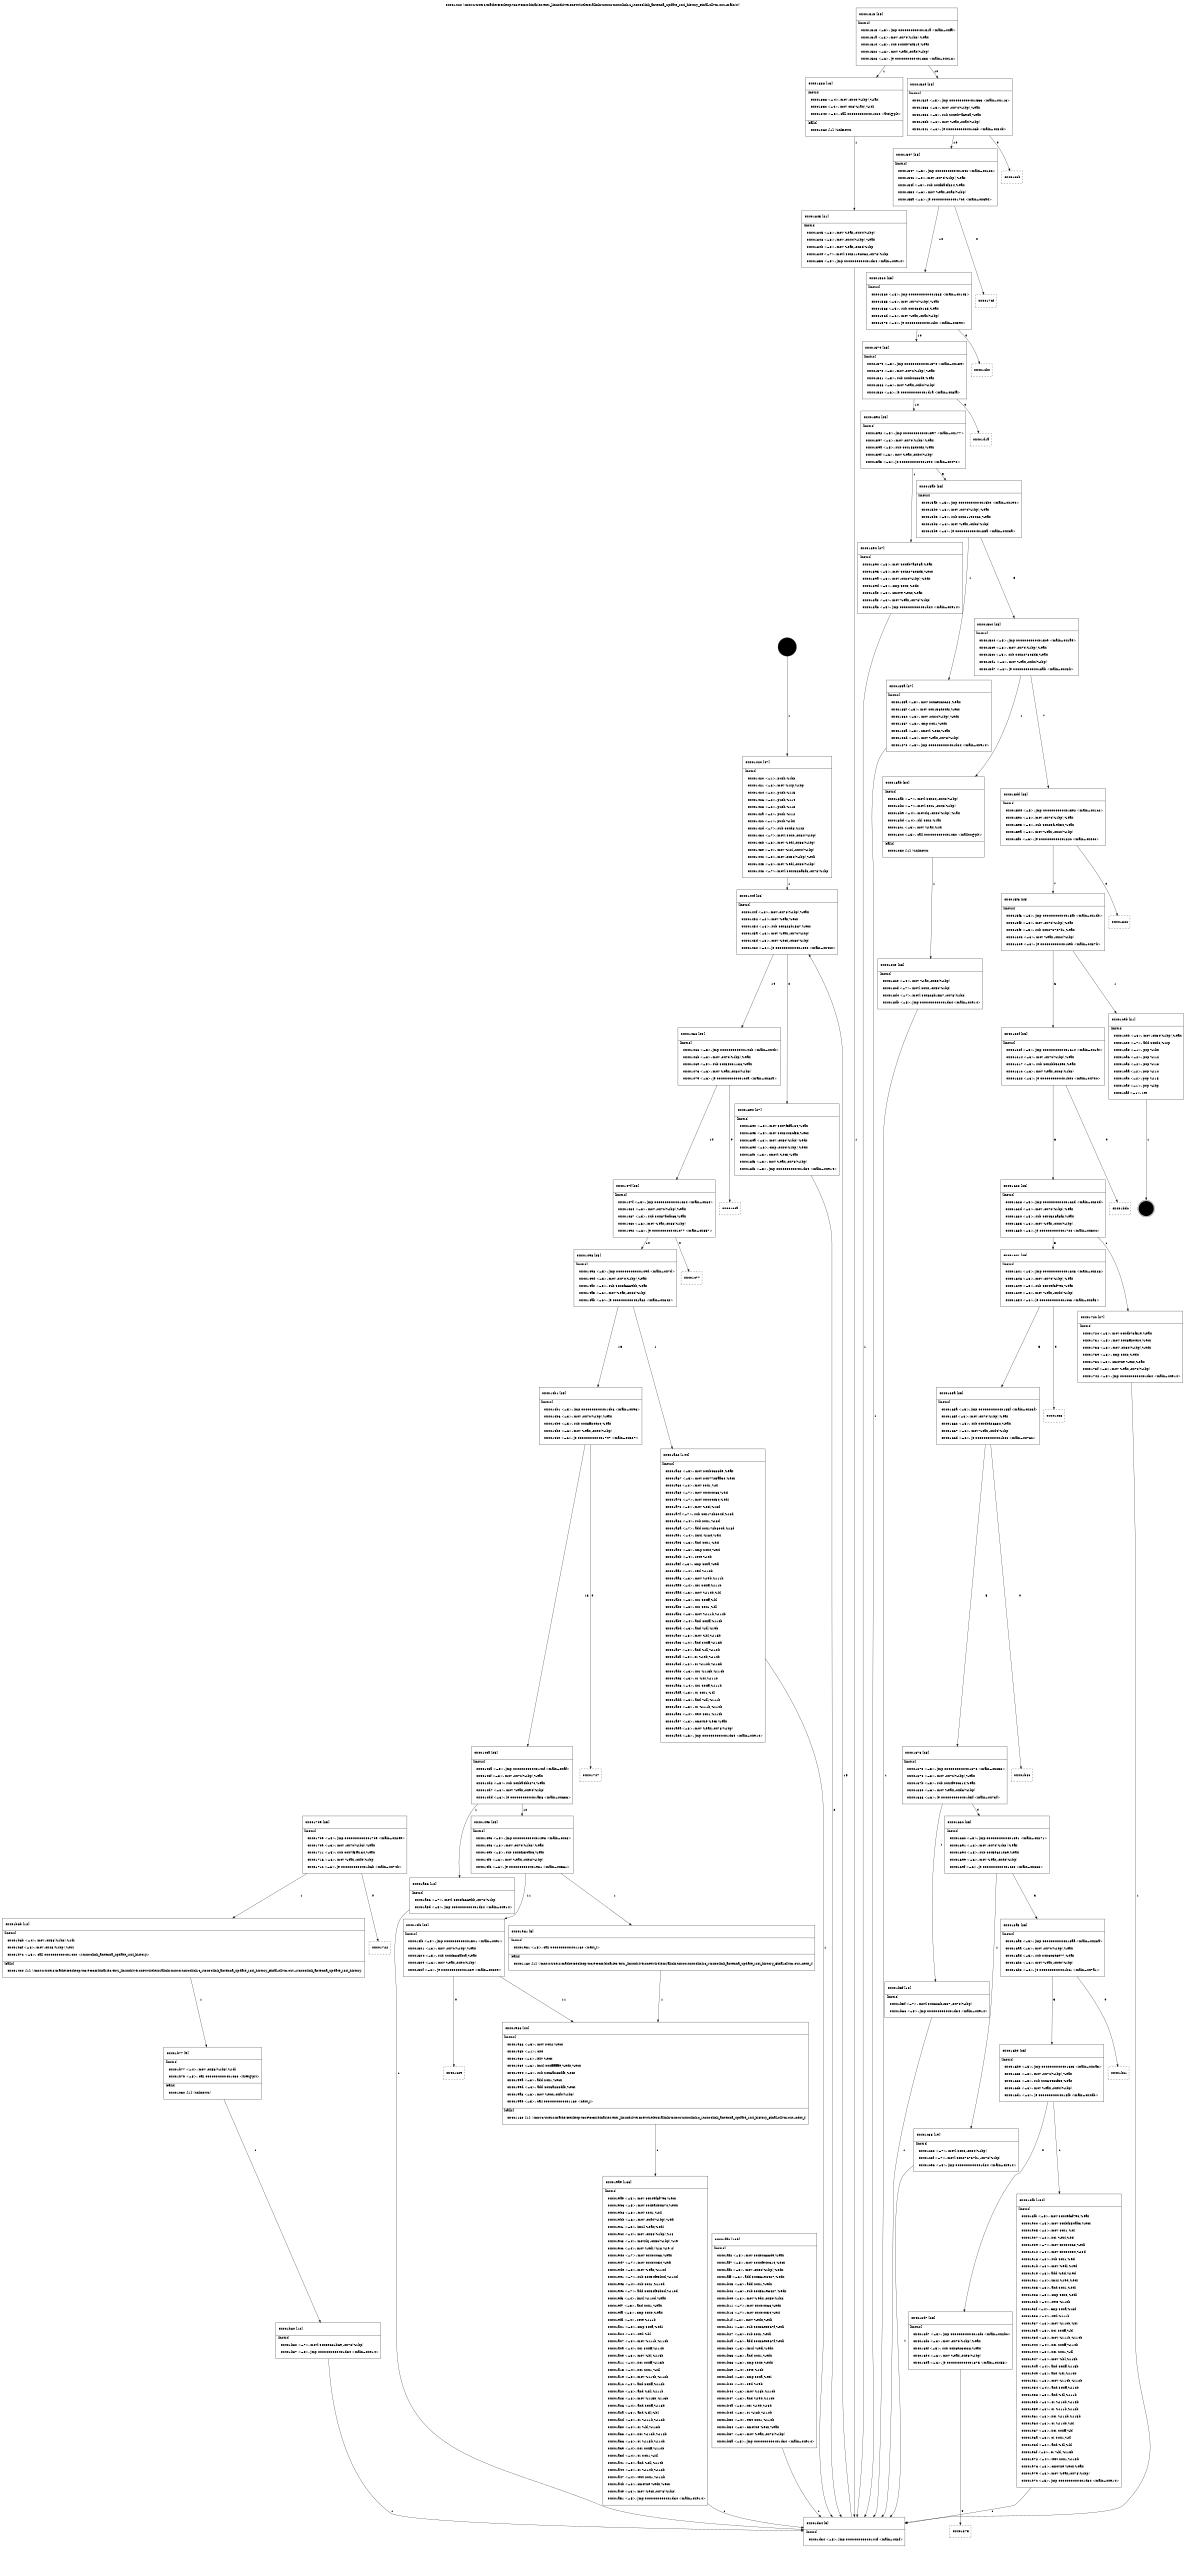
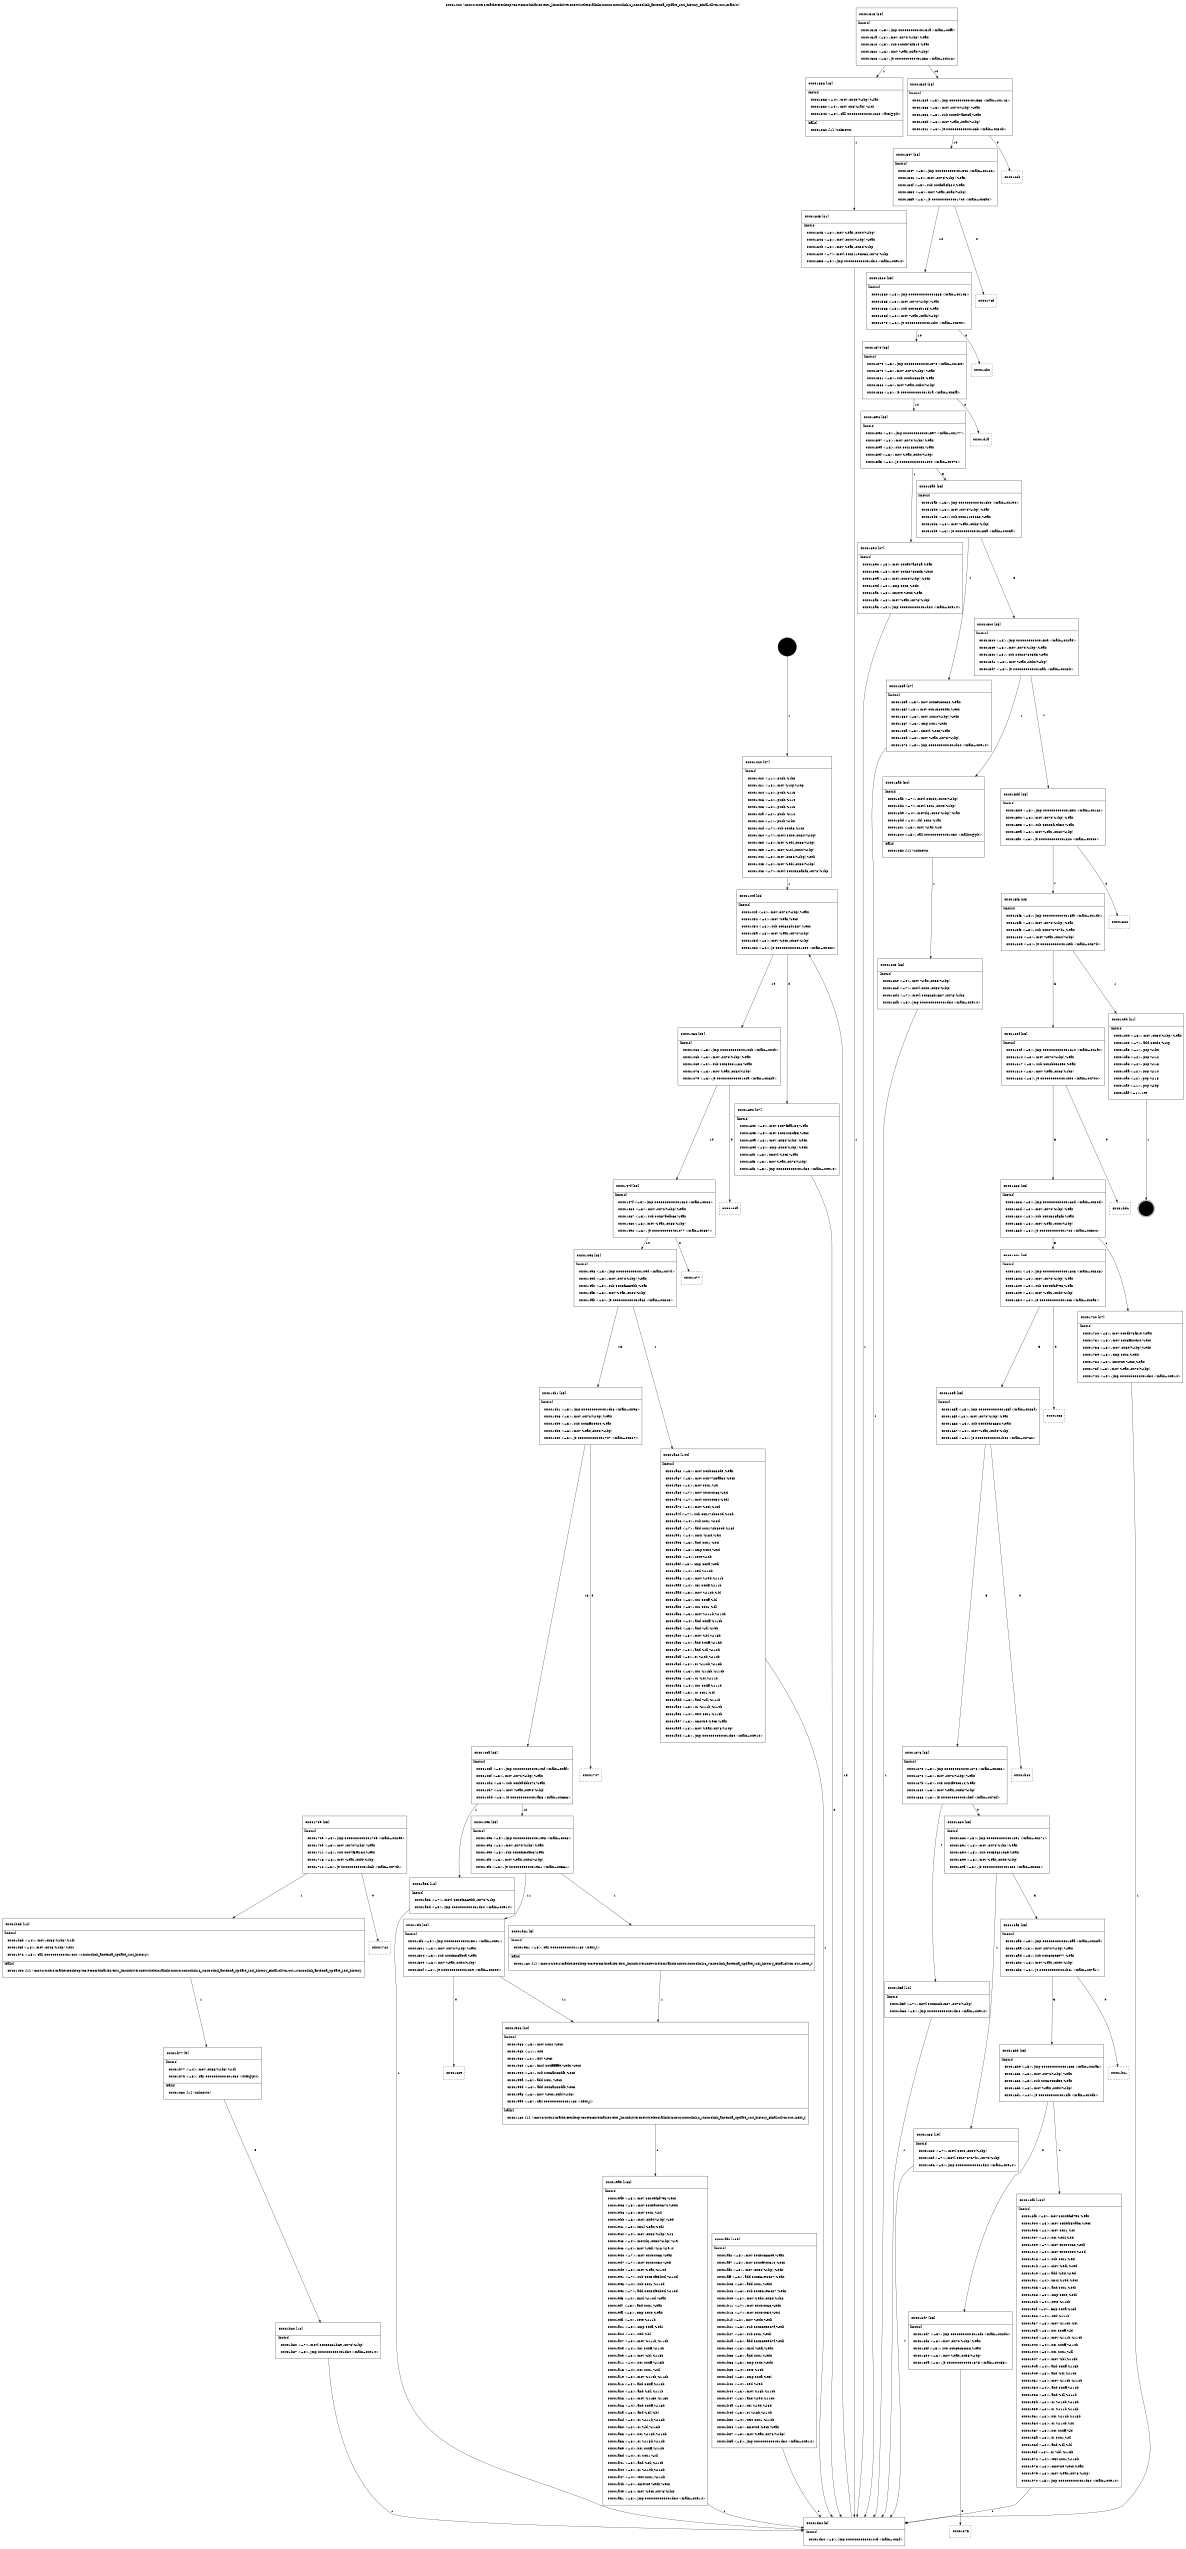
(255, 2150) -> (255, 2150)
